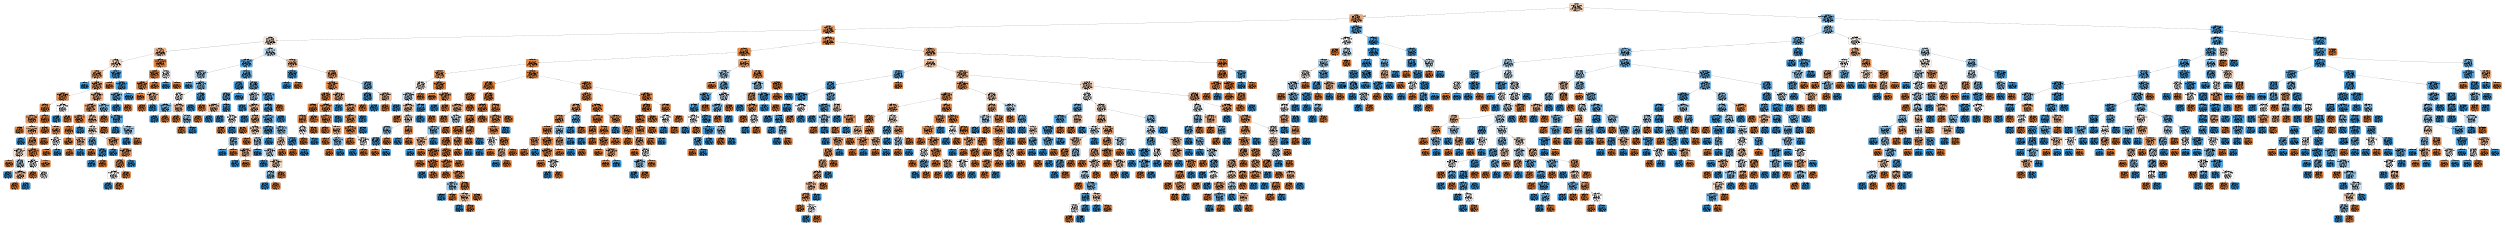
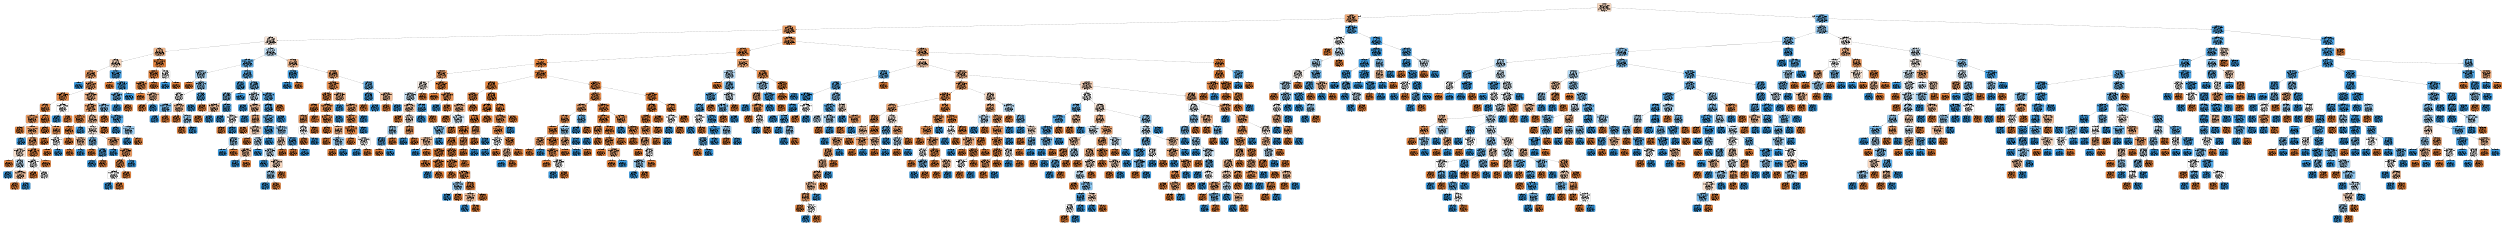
(189, 86) -> (189, 86)
(1932, 86) -> (1922, 86)
(2251, 97) -> (2251, 97)
(812, 119) -> (817, 119)
(2276, 119) -> (2276, 119)
(1094, 141) -> none
